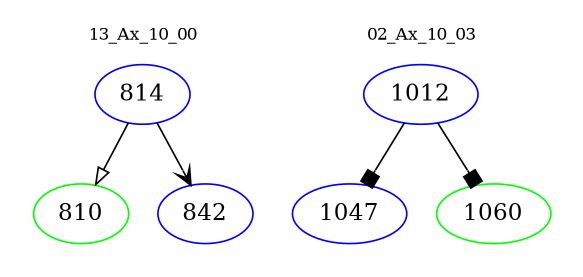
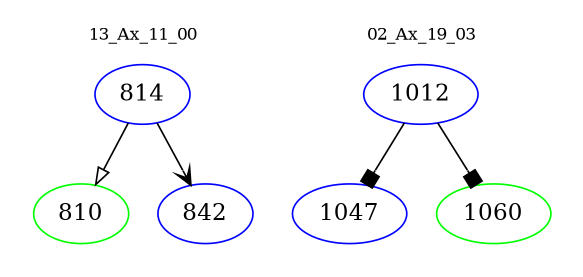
(143, 36) -> (143, 36)
(422, 36) -> (422, 36)
